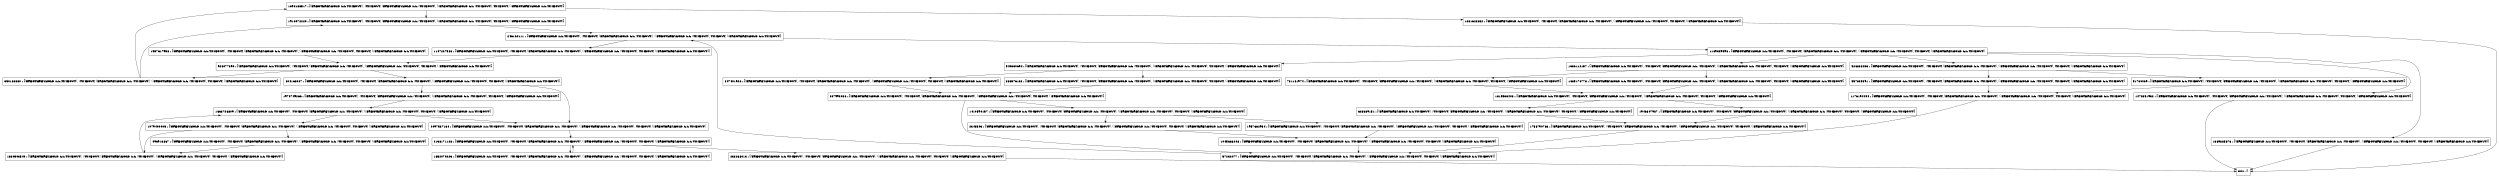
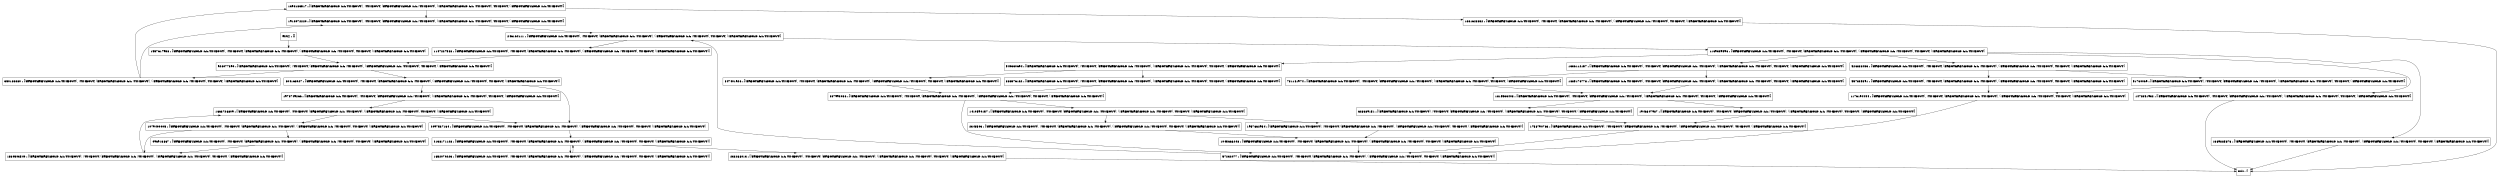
none -> (289, 37)
